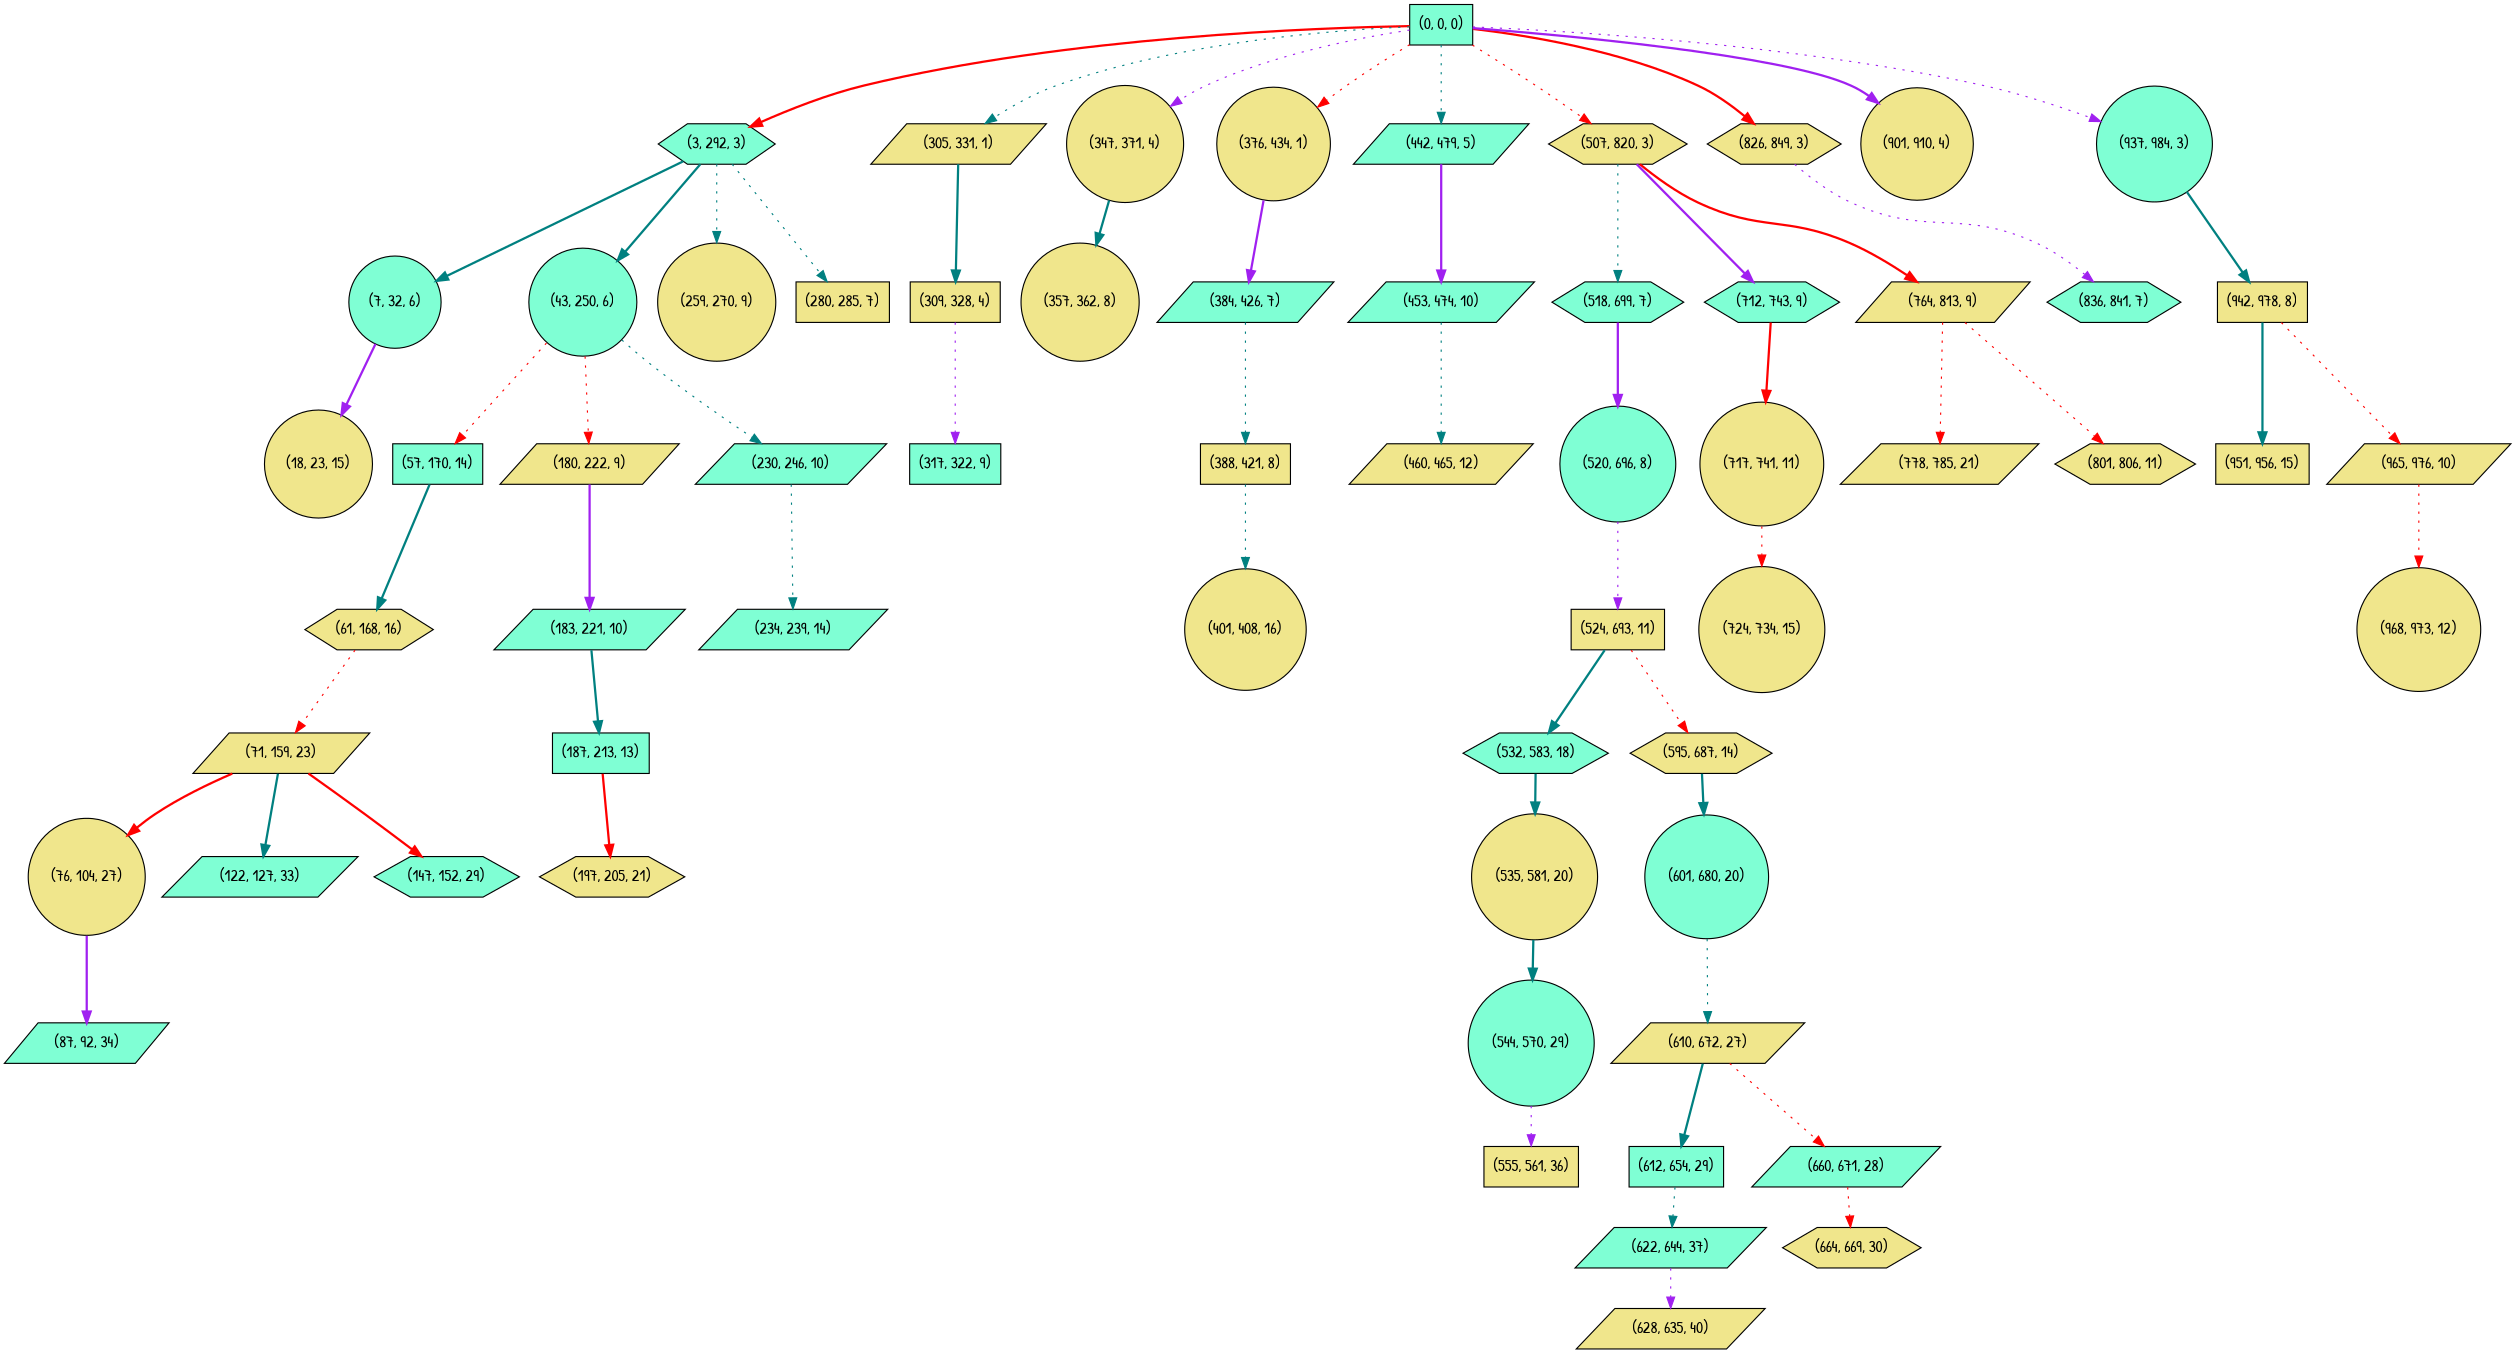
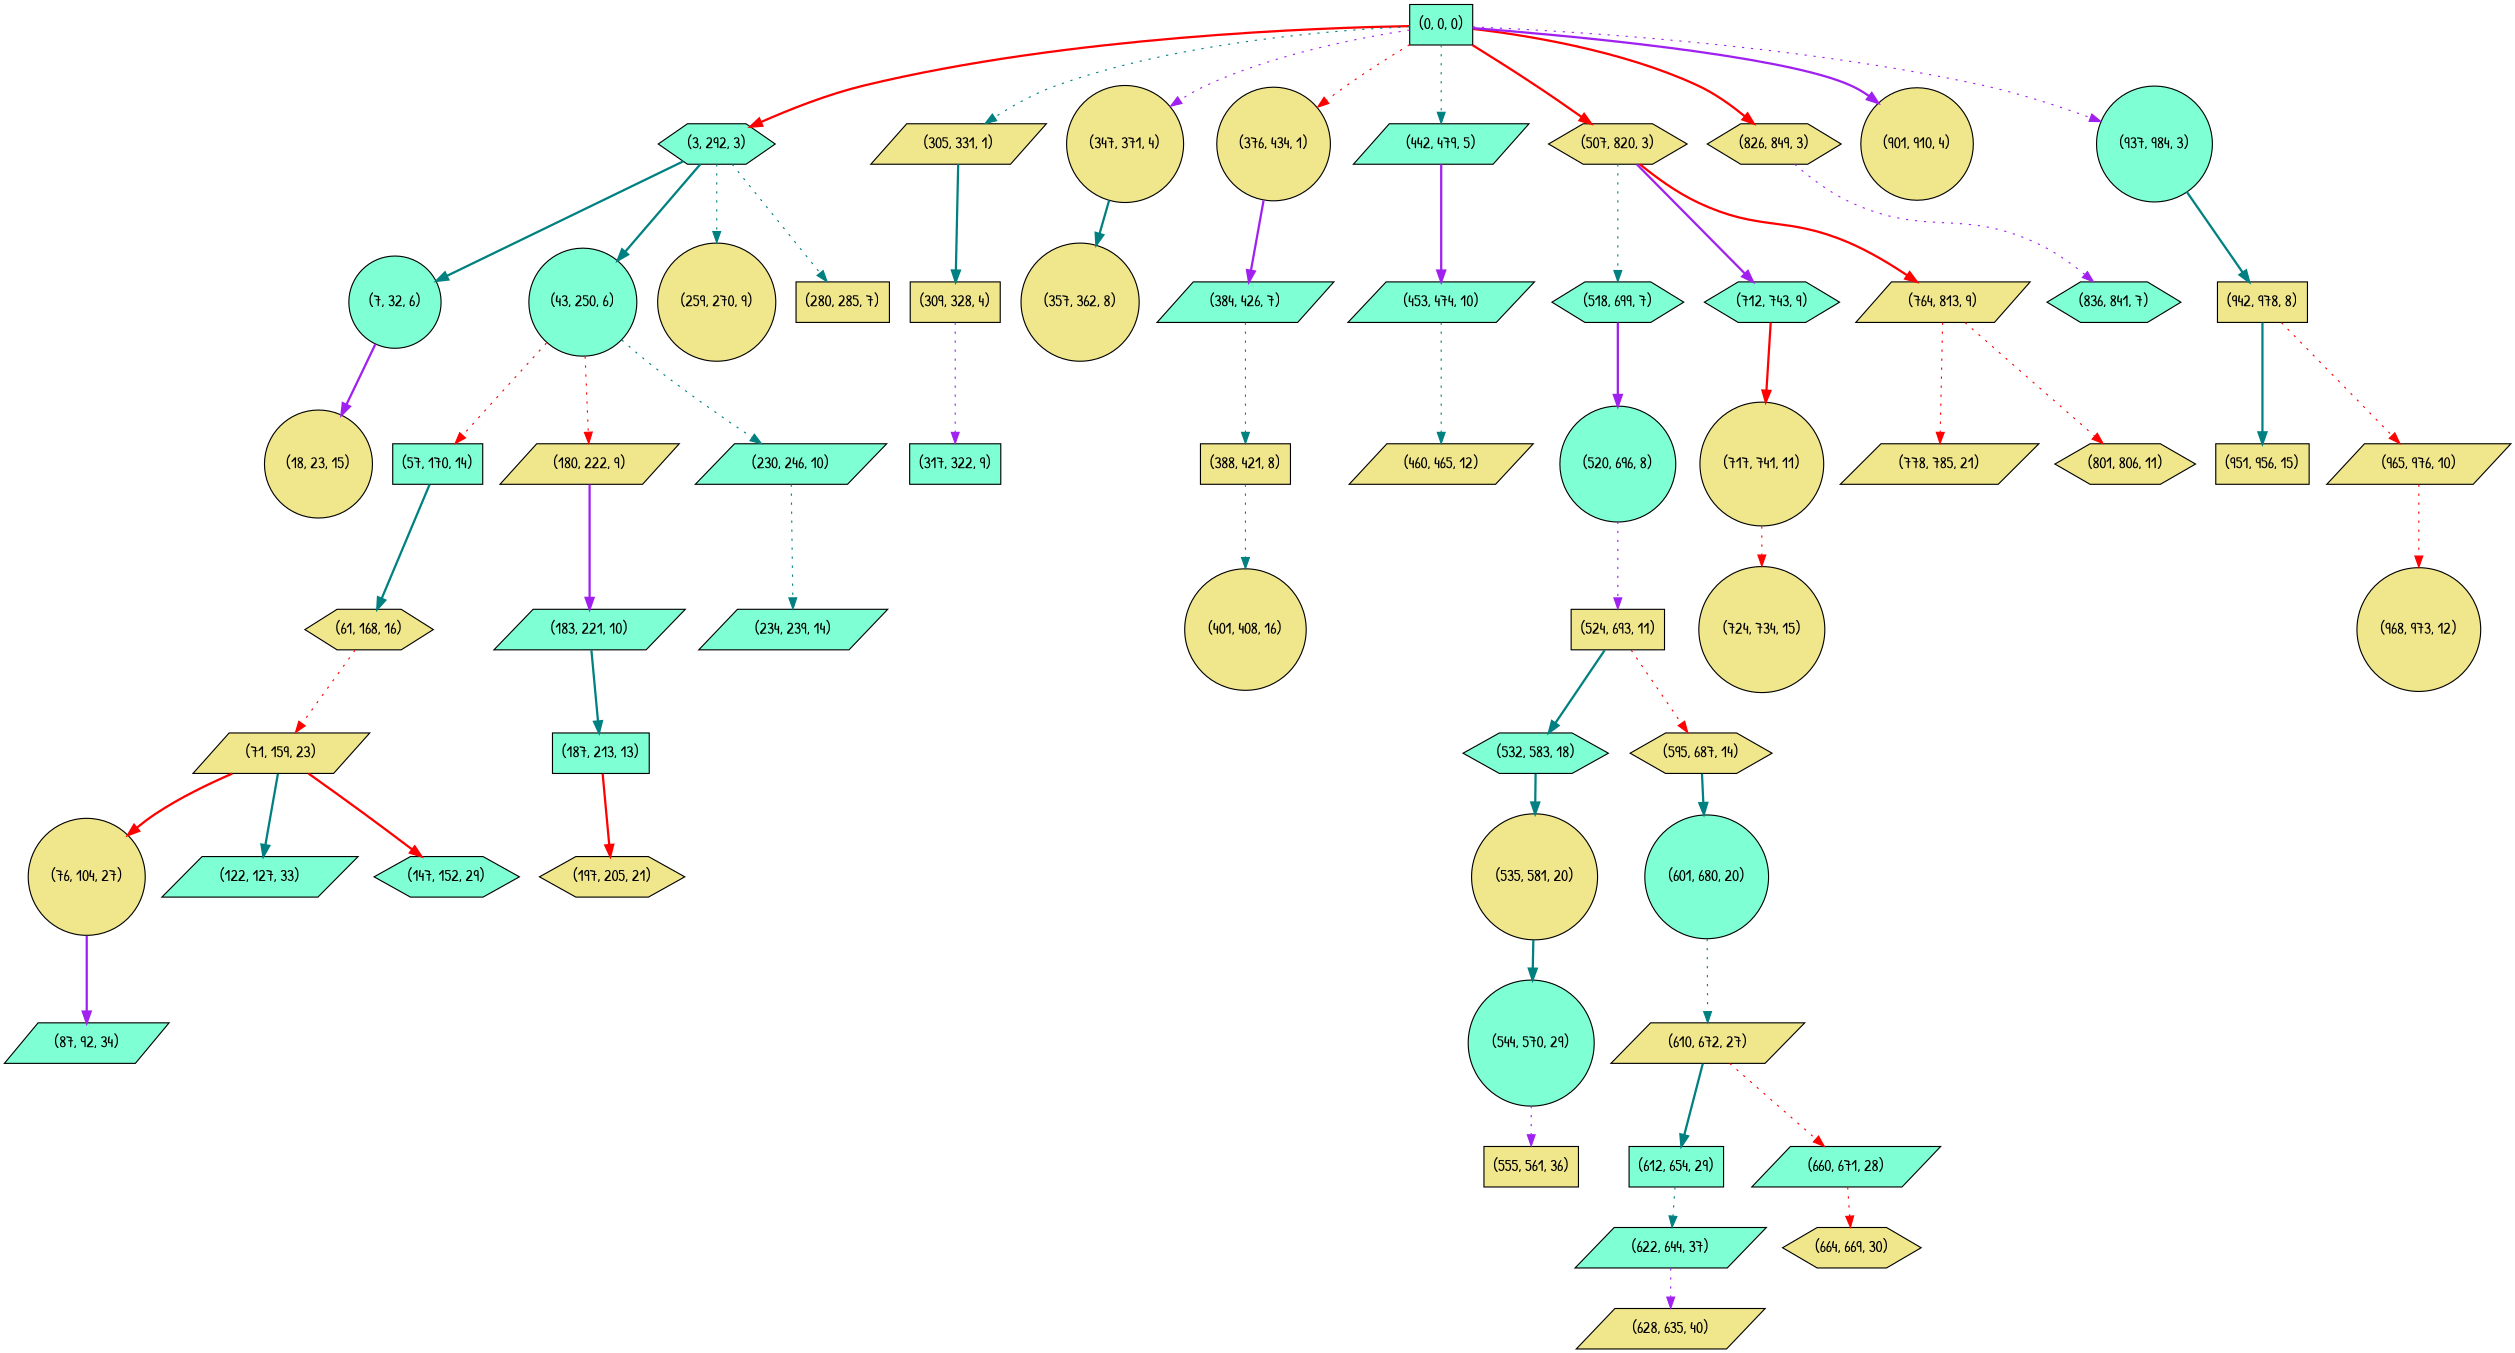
(1528, 80) -> (1528, 80)
